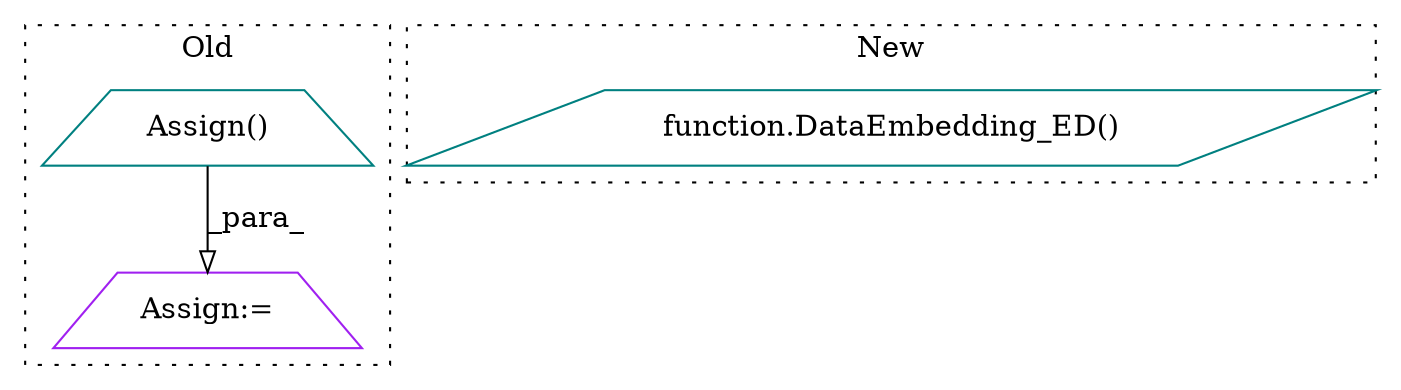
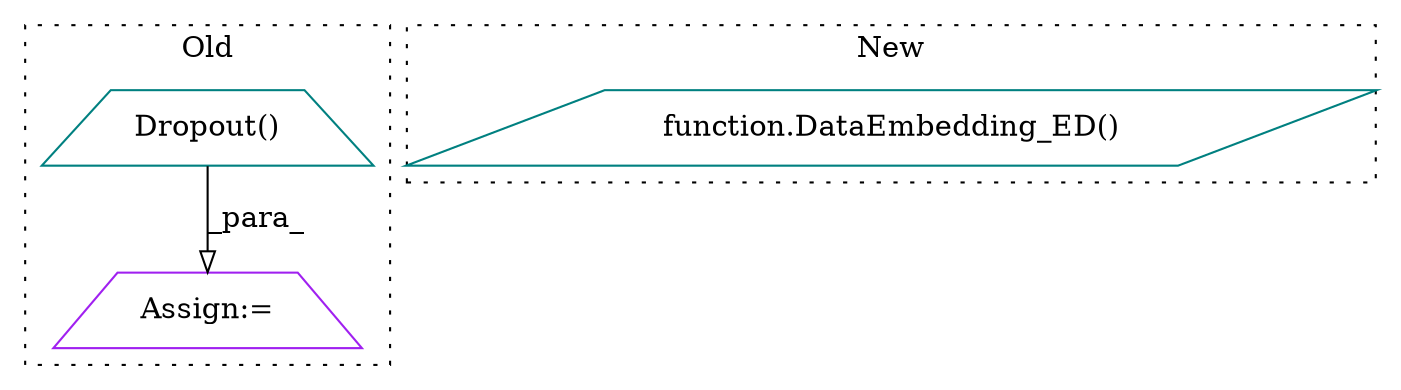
(208, 128) -> (208, 128)
